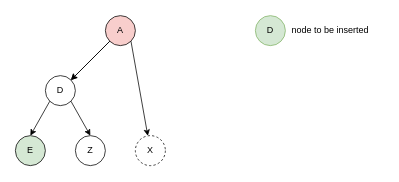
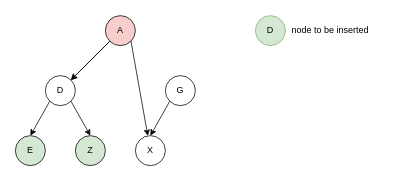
none -> (180, 90)
none -> (161, 116)
(90, 150) -> (90, 150)
(150, 150) -> (150, 150)
